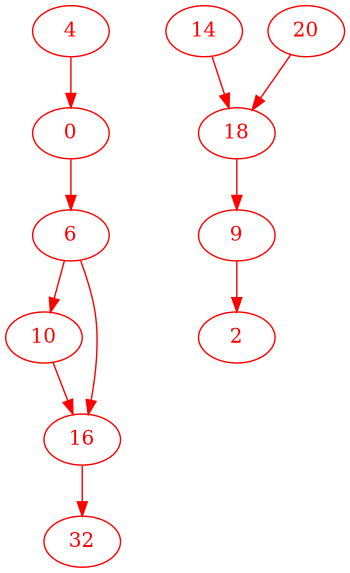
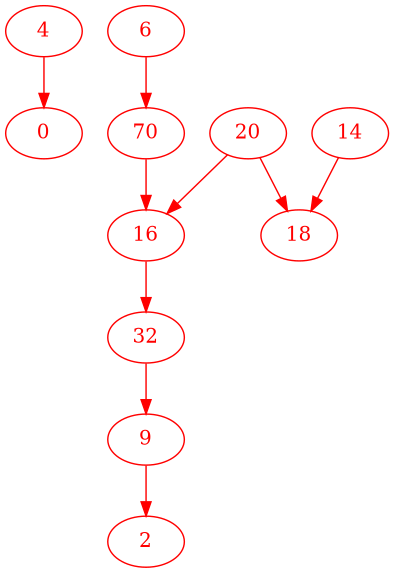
(71, 177) -> none
(237, 177) -> (146, 382)
(97, 329) -> (202, 179)
(44, 337) -> (146, 133)
